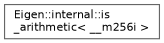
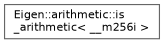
(82, 22) -> (82, 22)
